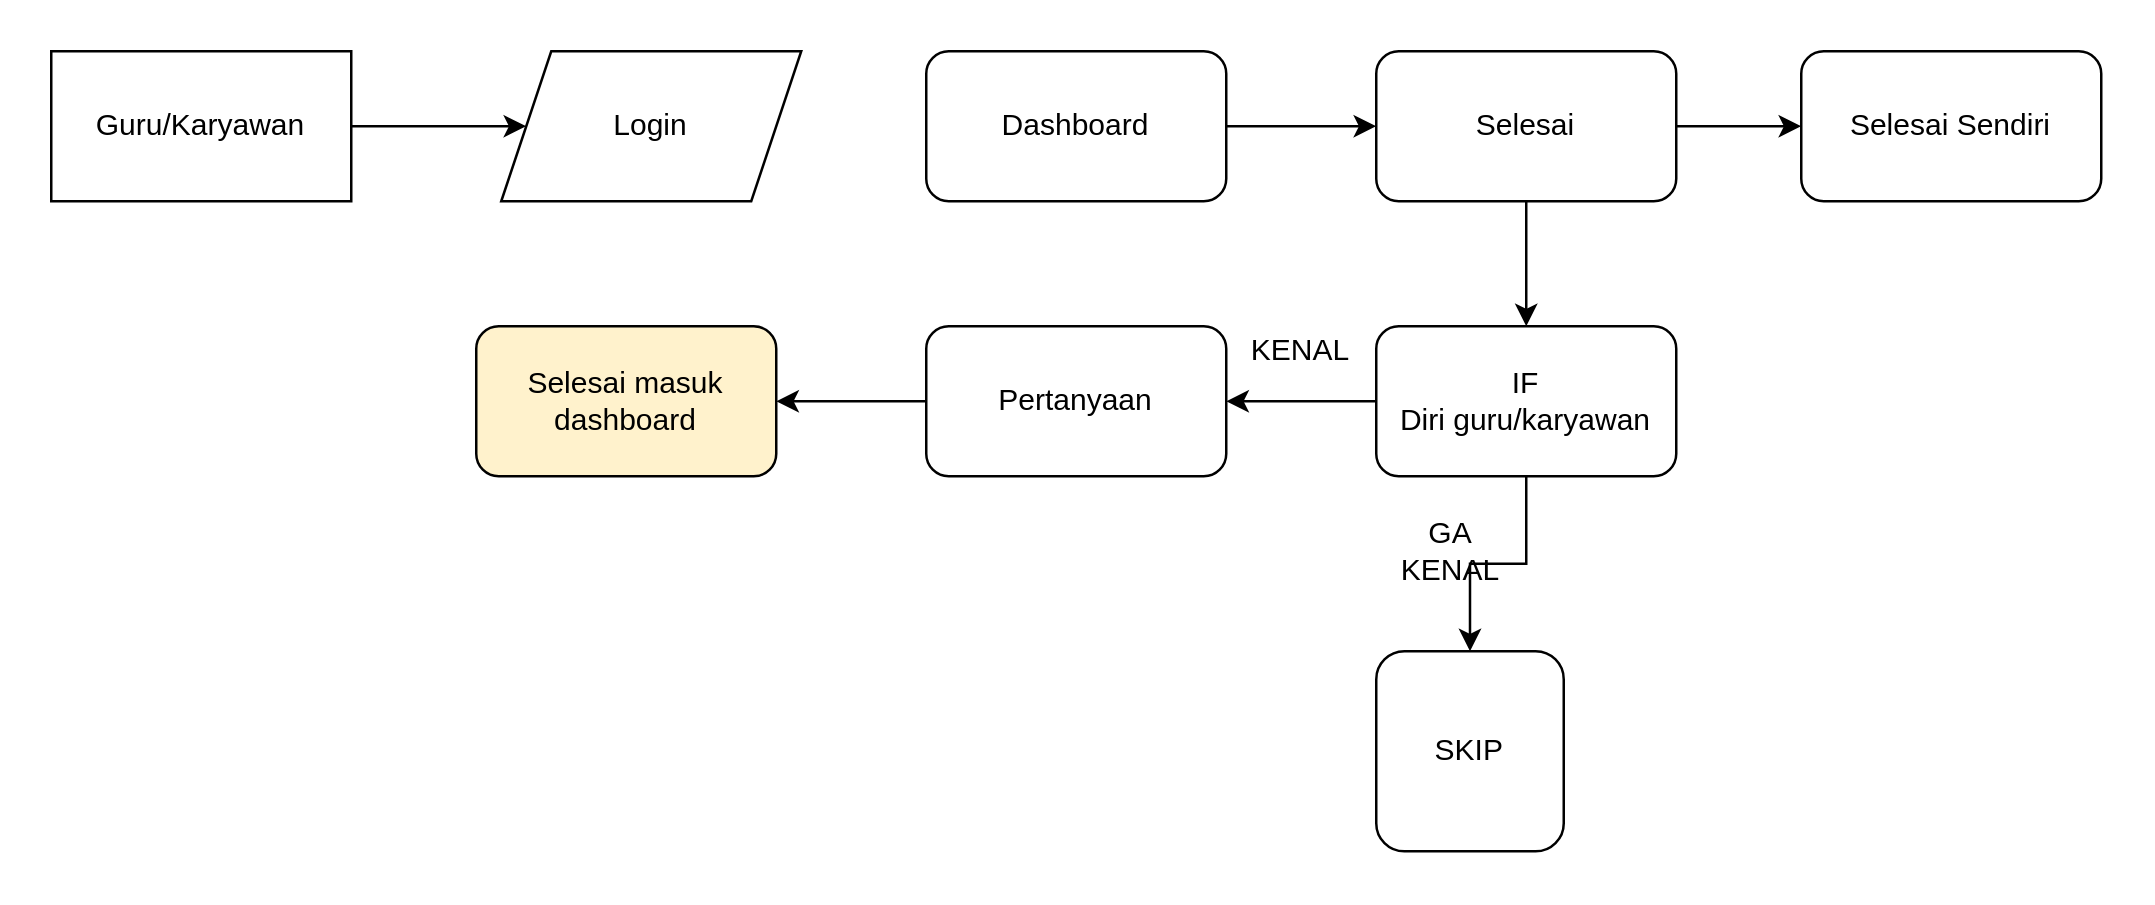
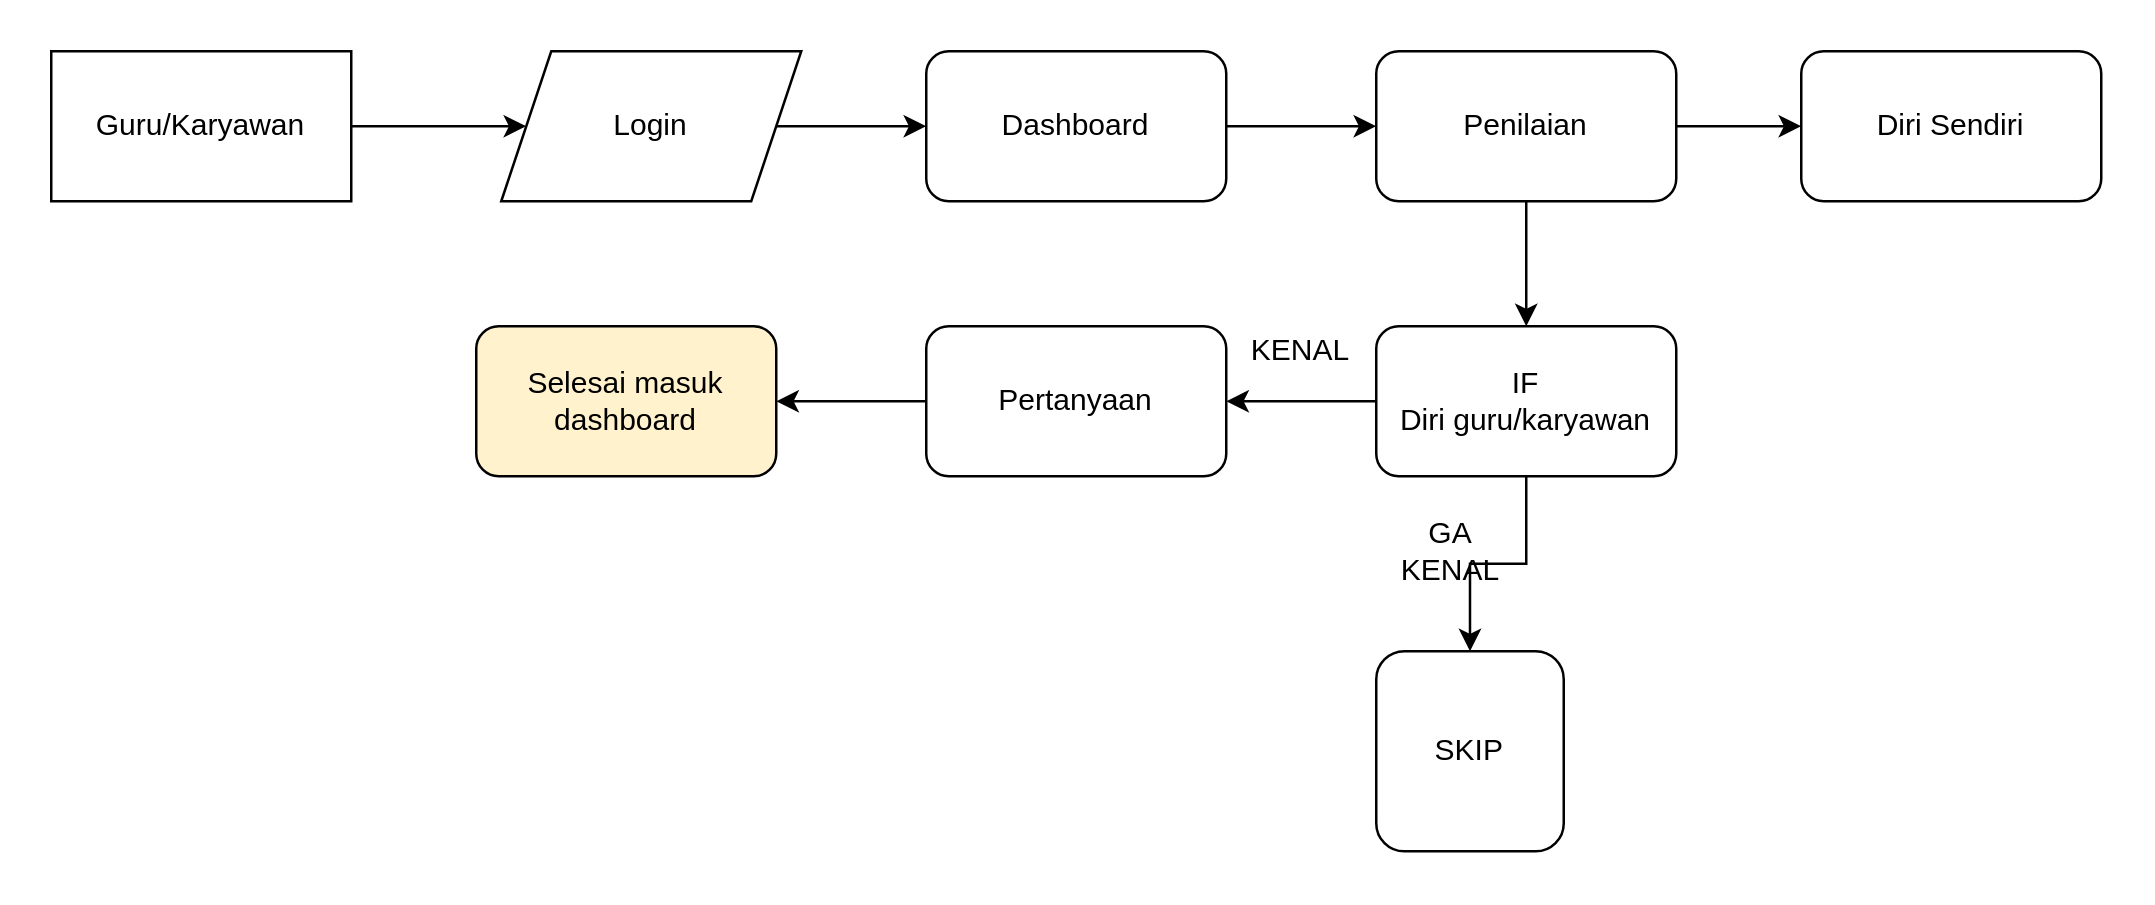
none -> (843, 126)
(1526, 126) -> (1526, 126)
(1951, 126) -> (1951, 126)
